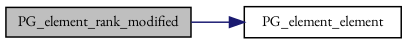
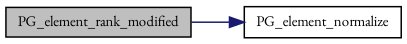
(323, 22) -> (323, 22)
